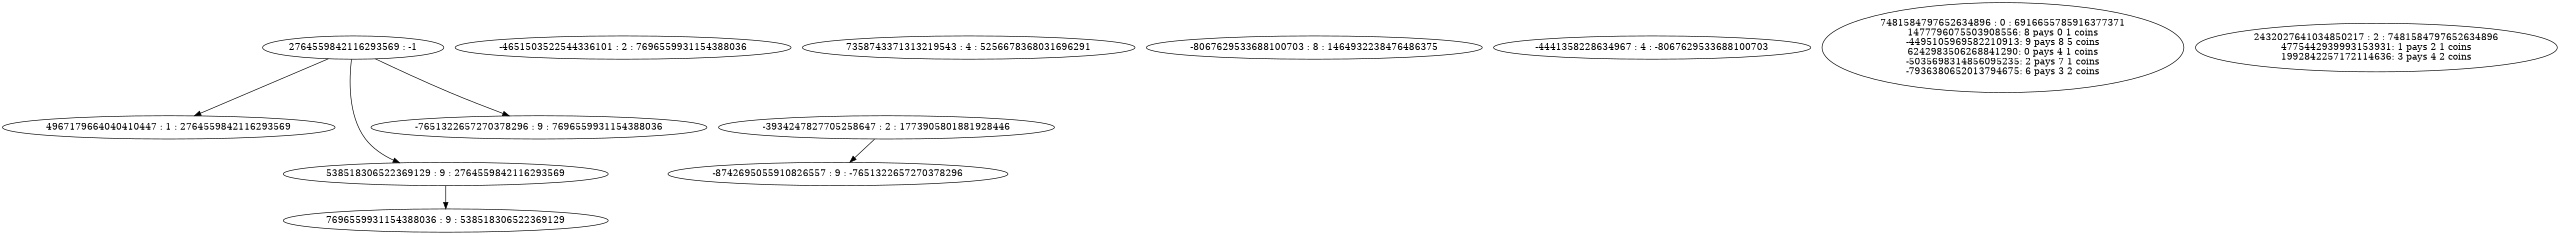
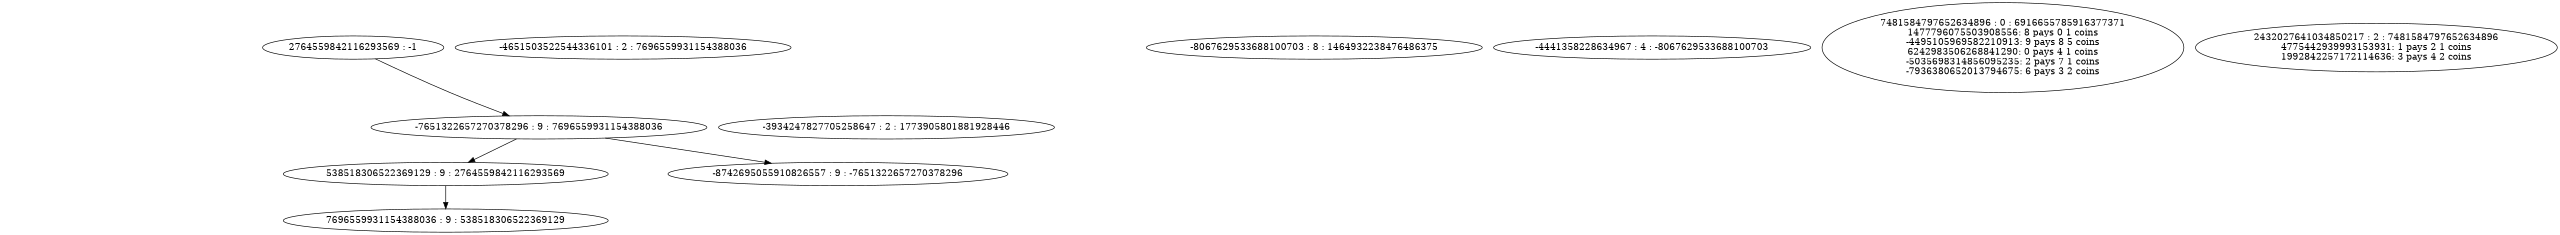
(969, 48) -> none
(355, 118) -> (495, 149)
(169, 127) -> none
(865, 148) -> (685, 150)
